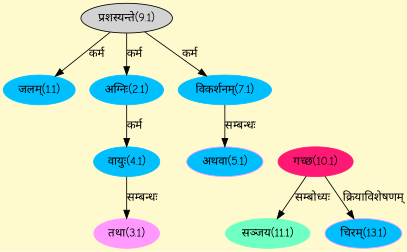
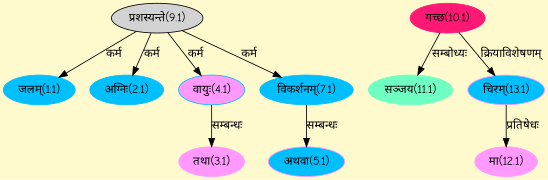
(127, 122) -> (182, 51)
(127, 162) -> (212, 90)
none -> (506, 162)
